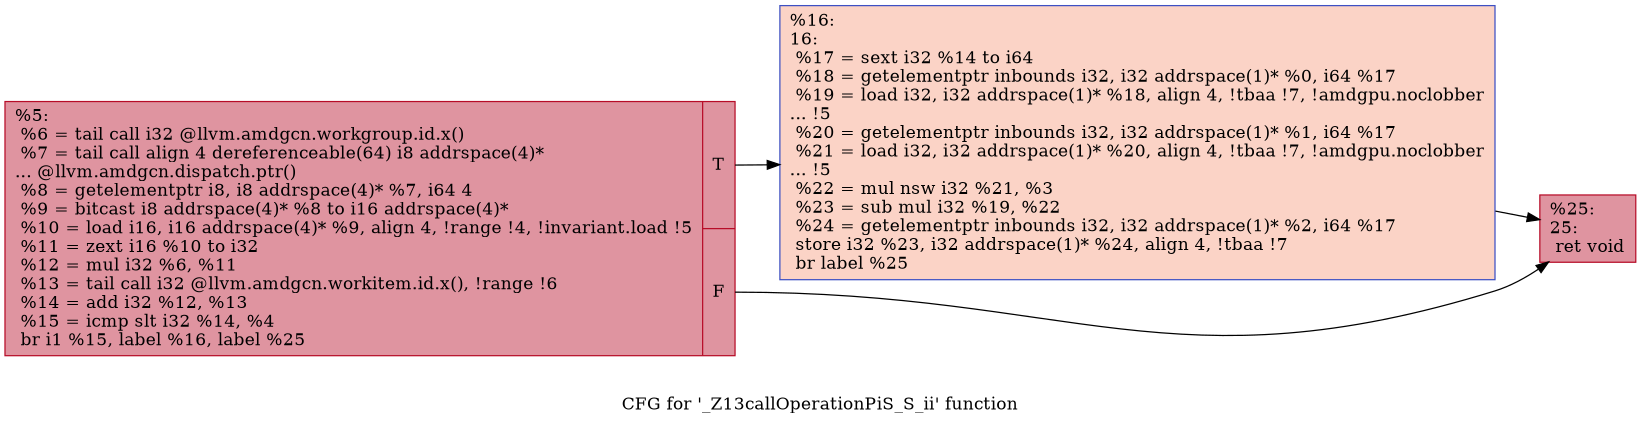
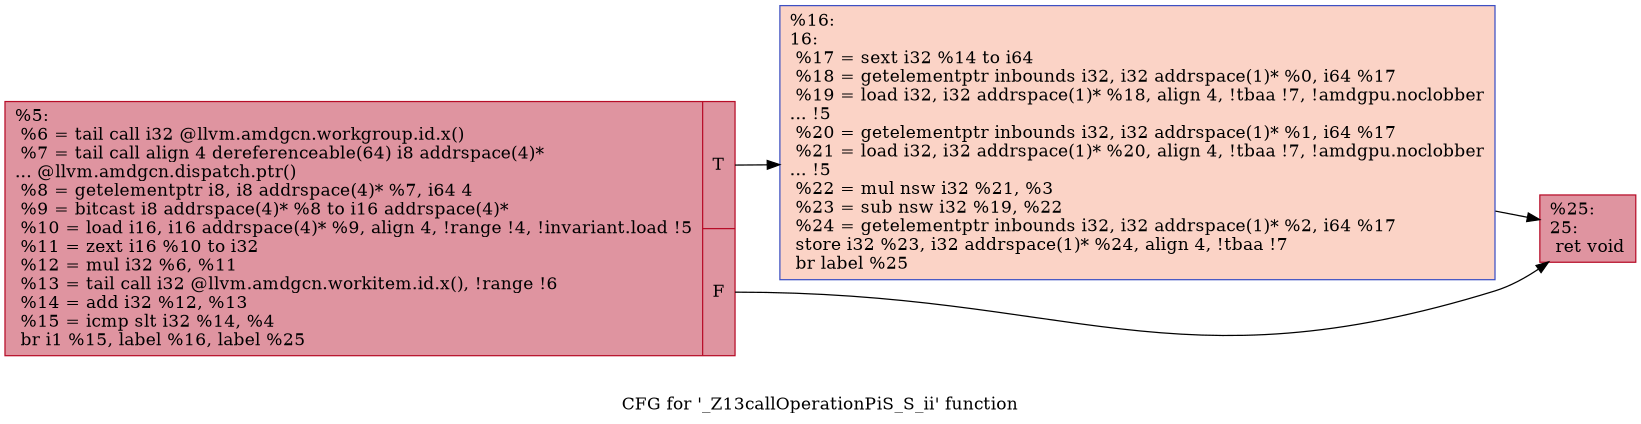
(926, 207) -> (927, 207)
